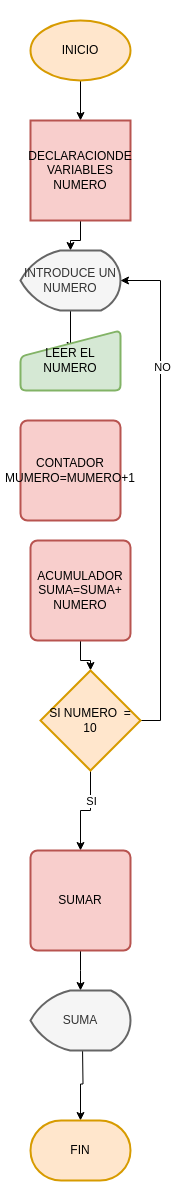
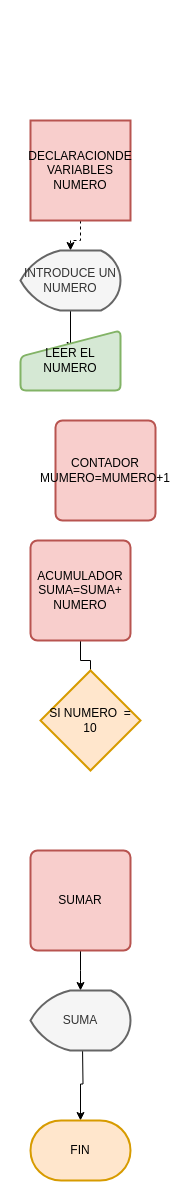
(81, 51) -> none
(81, 97) -> none
(81, 237) -> (81, 237)
(71, 471) -> (106, 471)
(161, 495) -> none
(89, 661) -> (91, 662)
(90, 811) -> none
